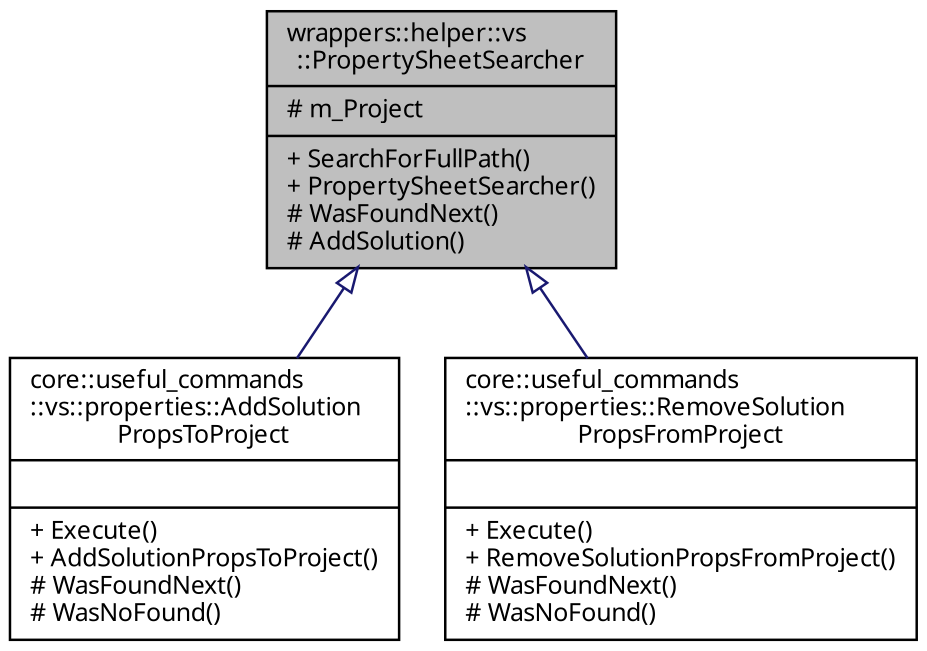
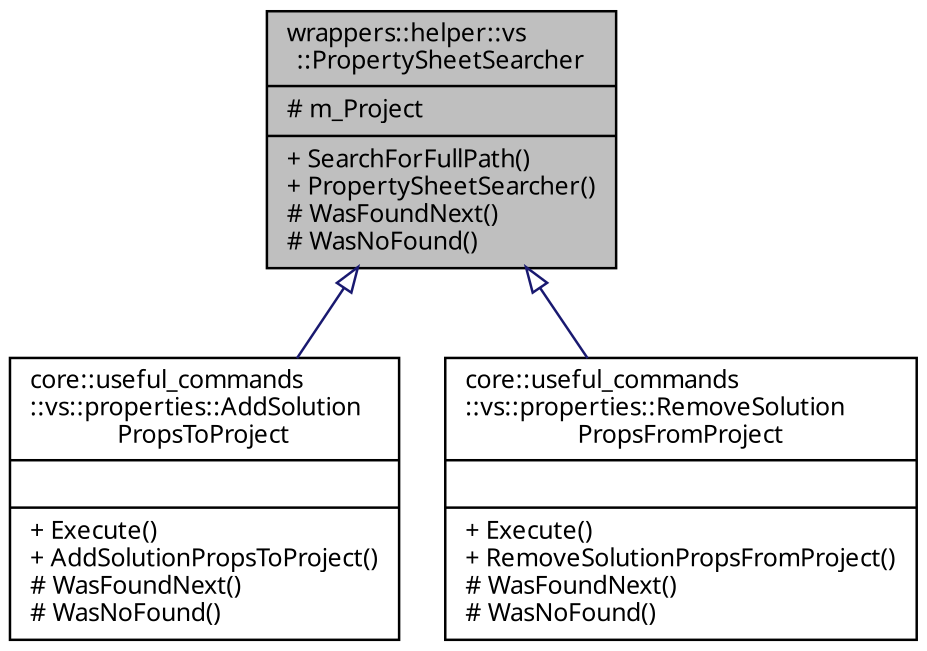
(377, 242) -> (383, 242)
